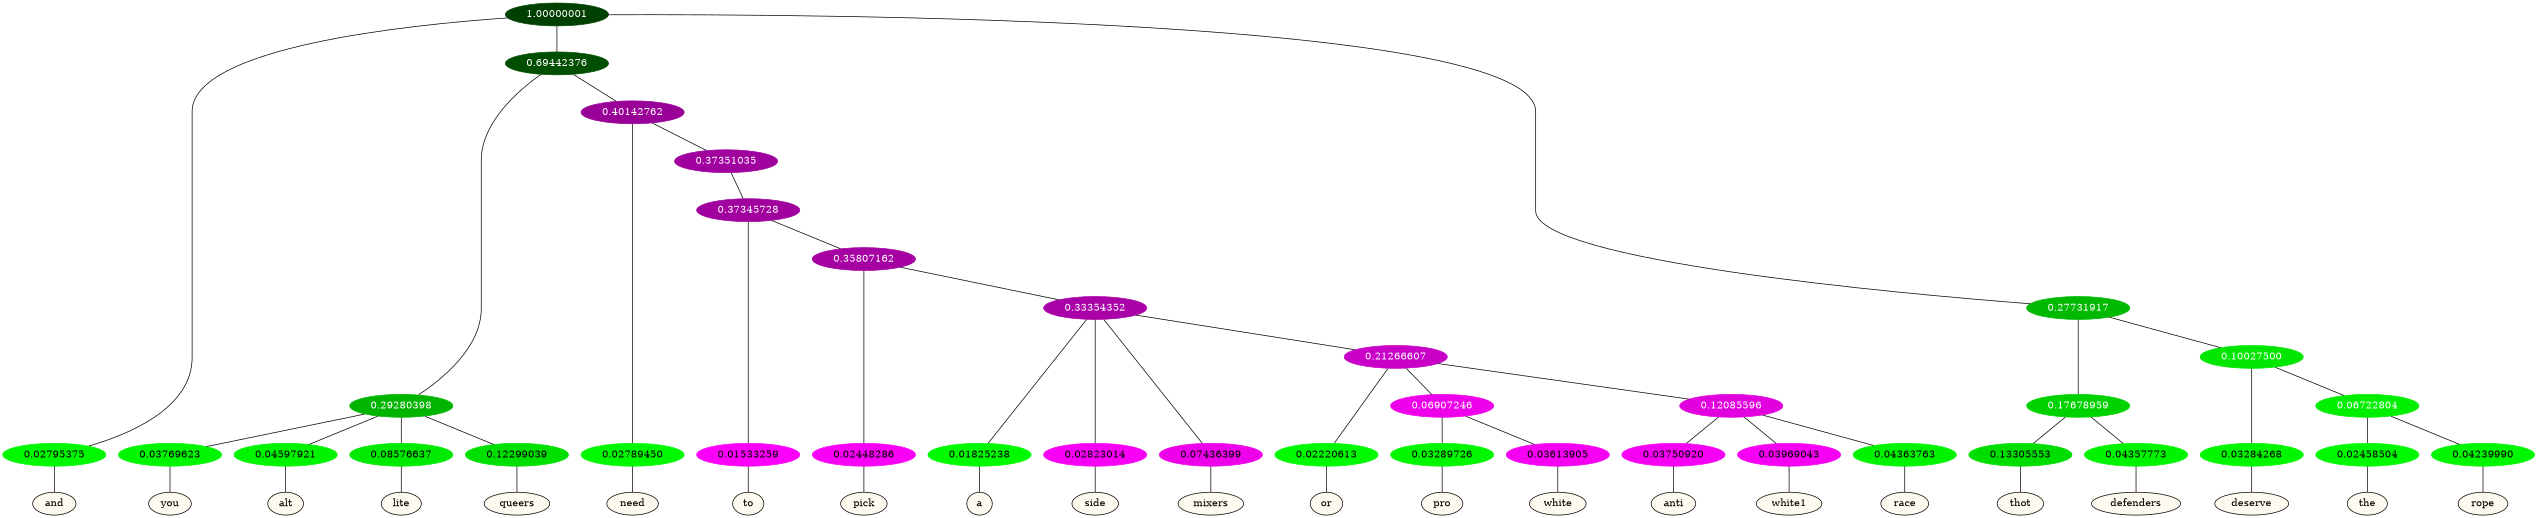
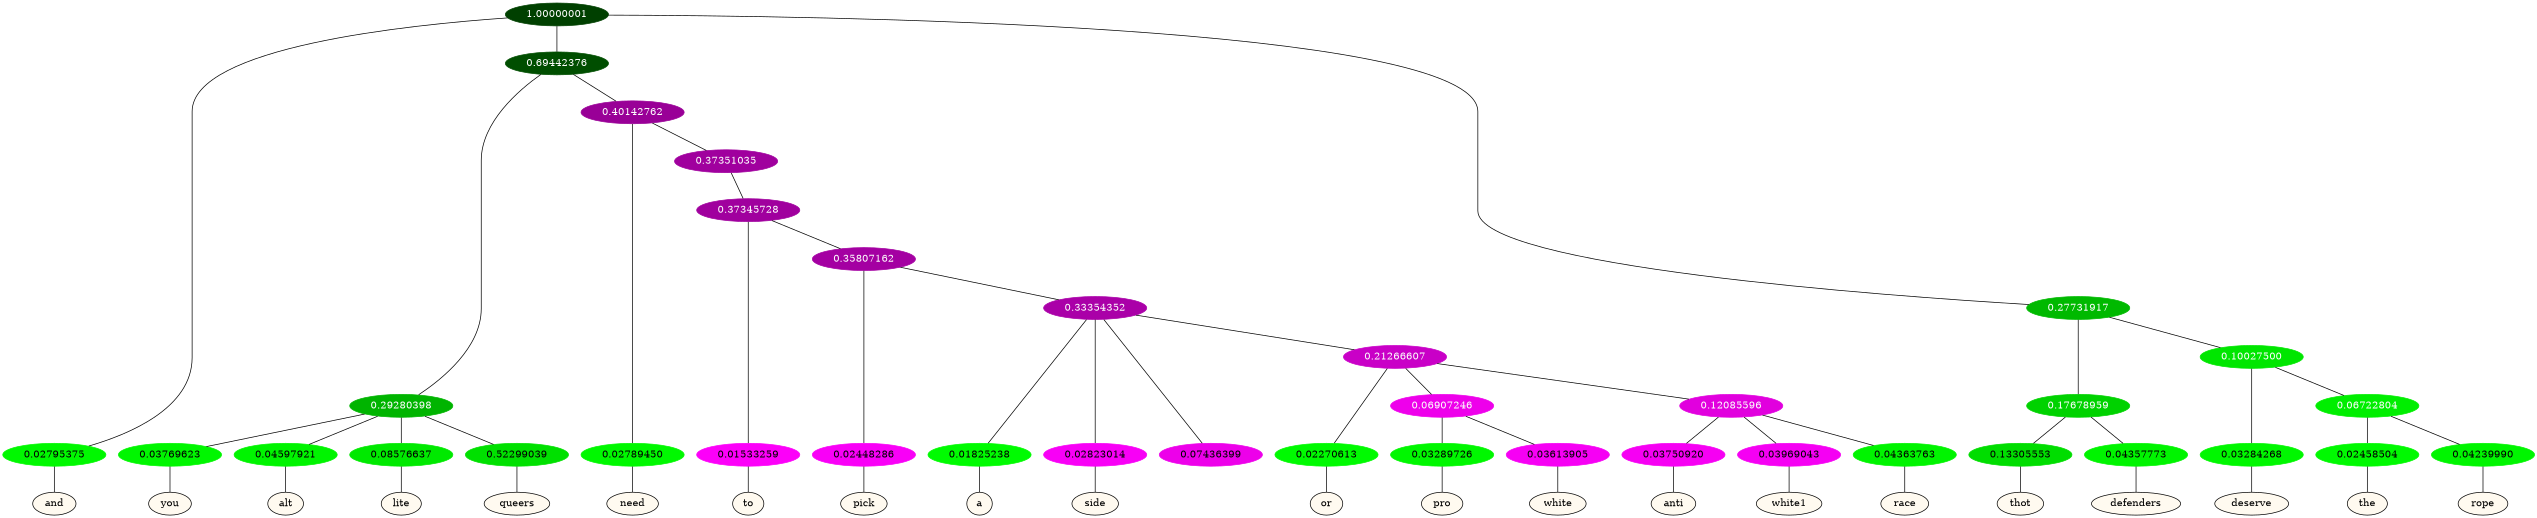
(517, 455) -> (517, 455)
(1326, 455) -> (1326, 455)
(1211, 504) -> none
